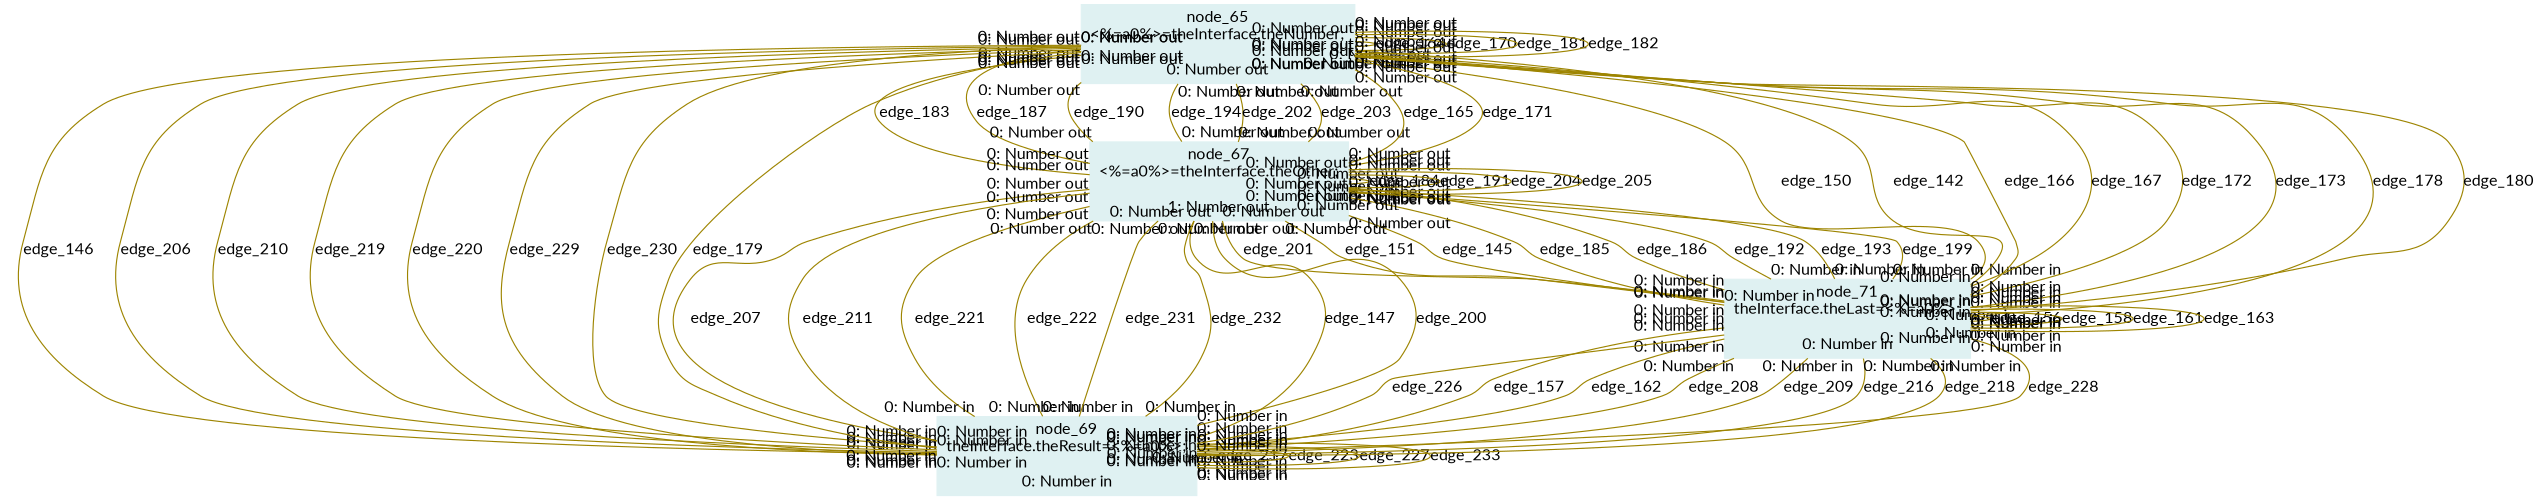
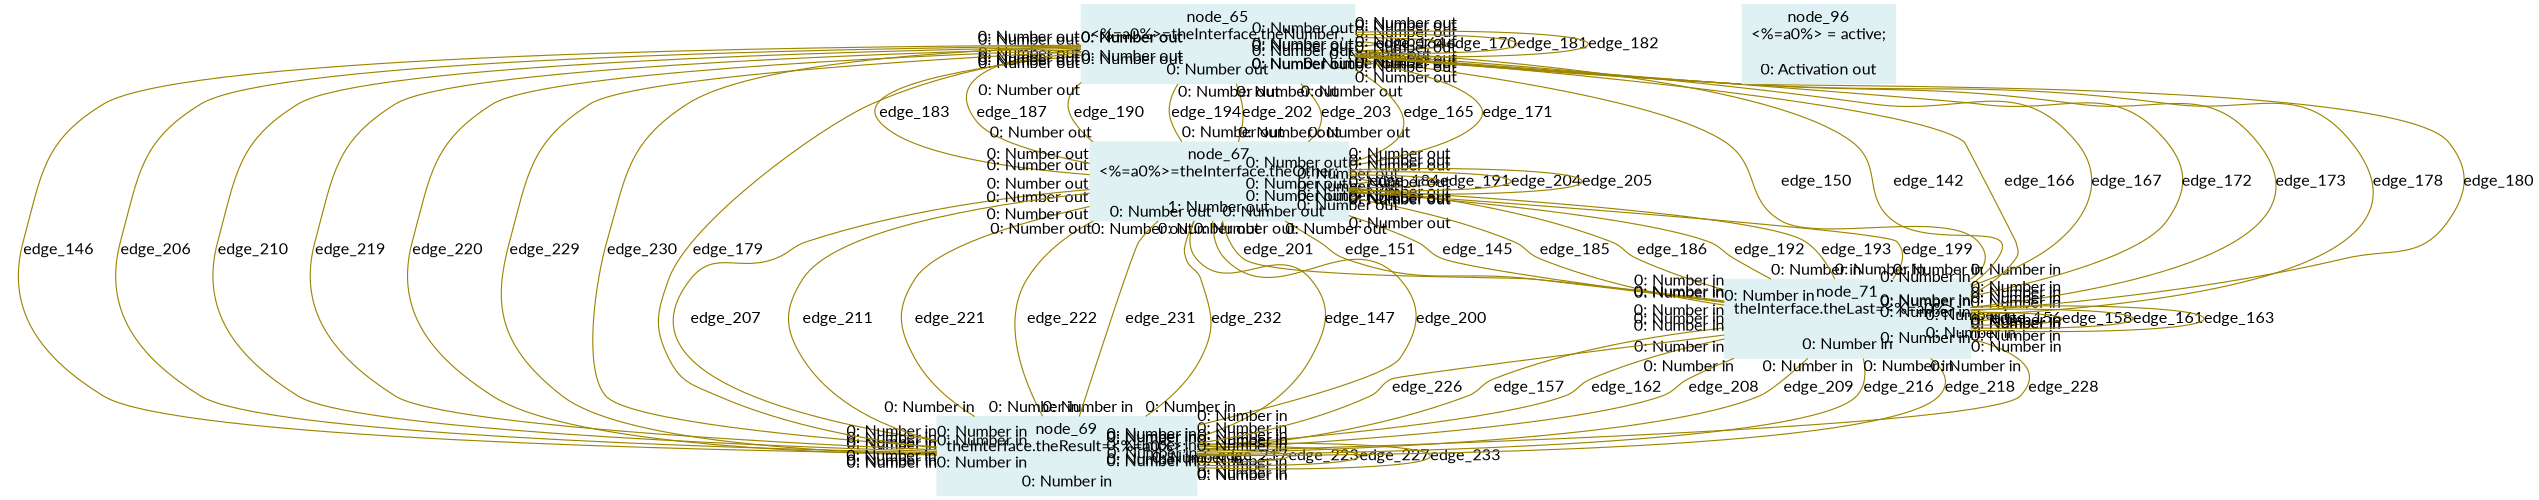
none -> (1819, 44)
